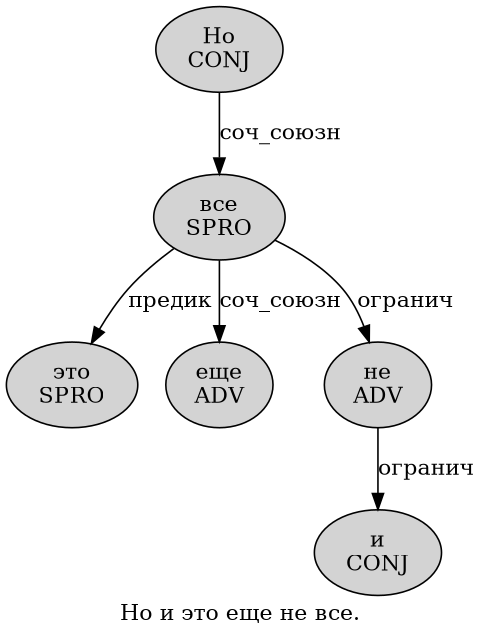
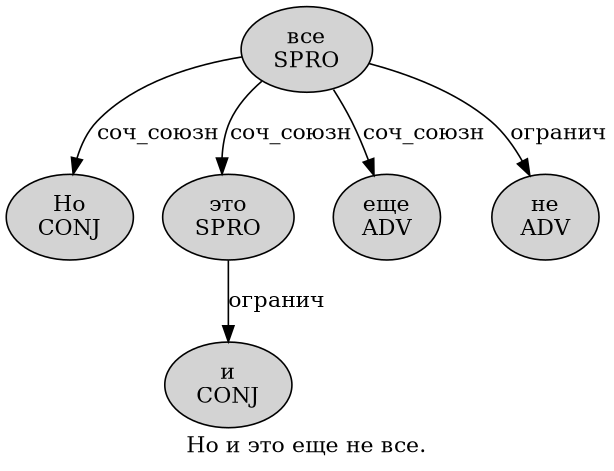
(219, 125) -> (145, 87)
(171, 301) -> (291, 133)
(378, 460) -> (228, 293)
